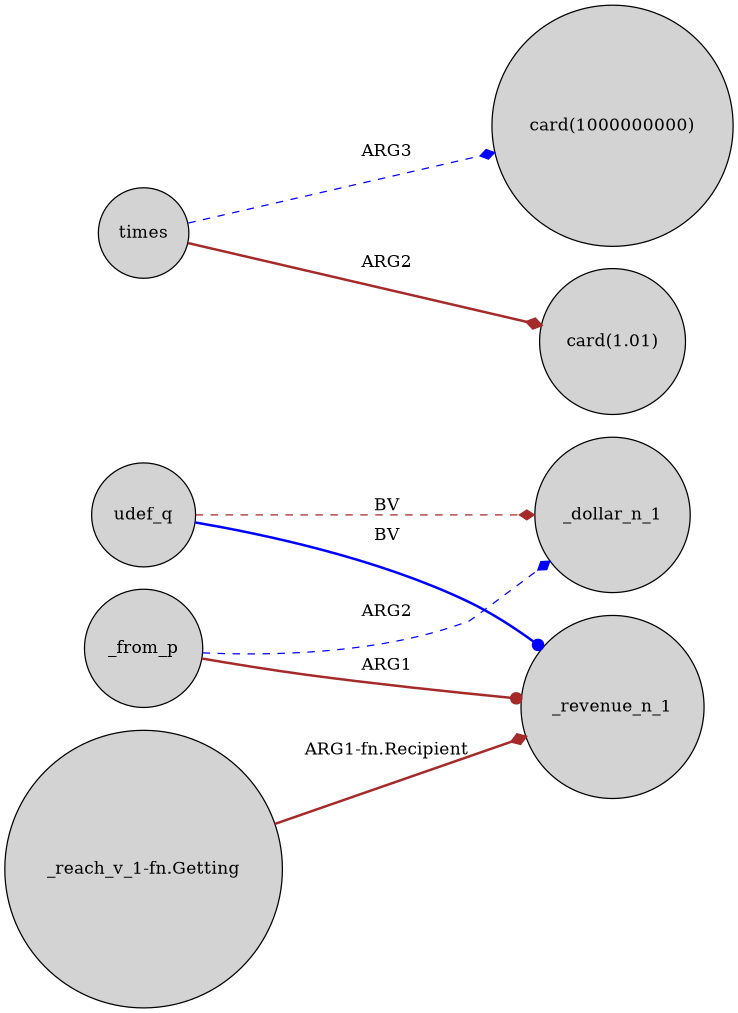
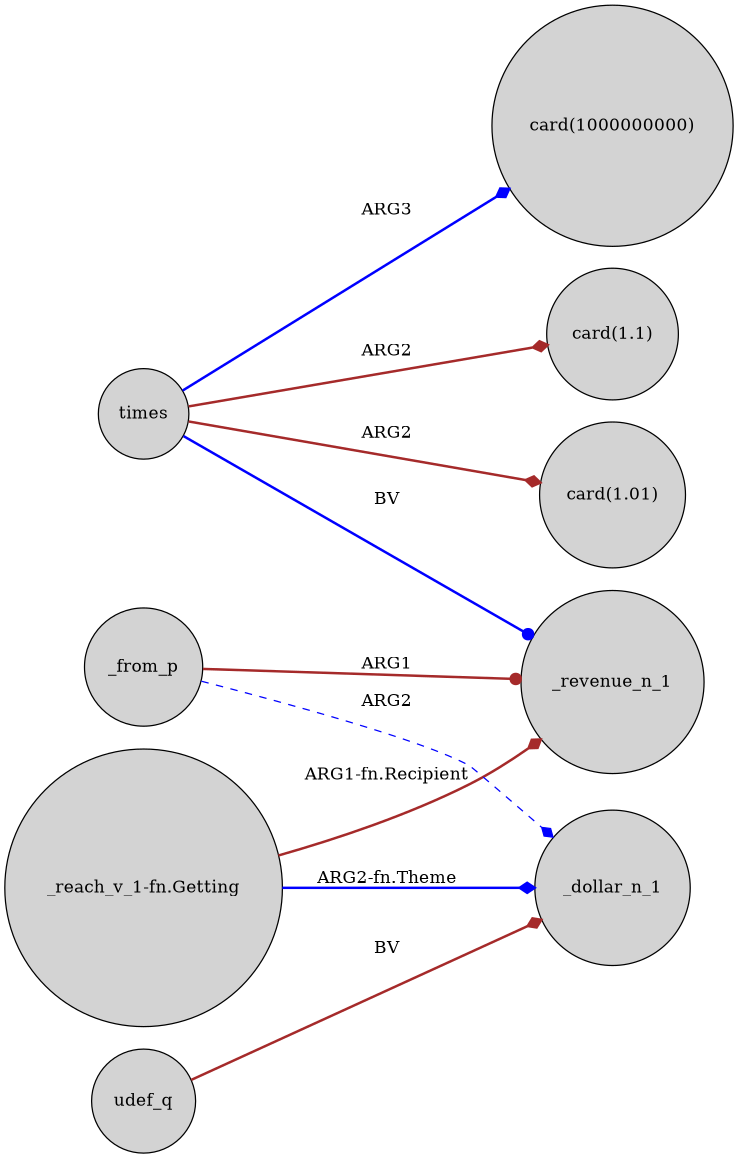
(334, 190) -> (339, 294)
none -> (613, 334)
(357, 515) -> (359, 1003)
(371, 564) -> (353, 534)
none -> (401, 888)
